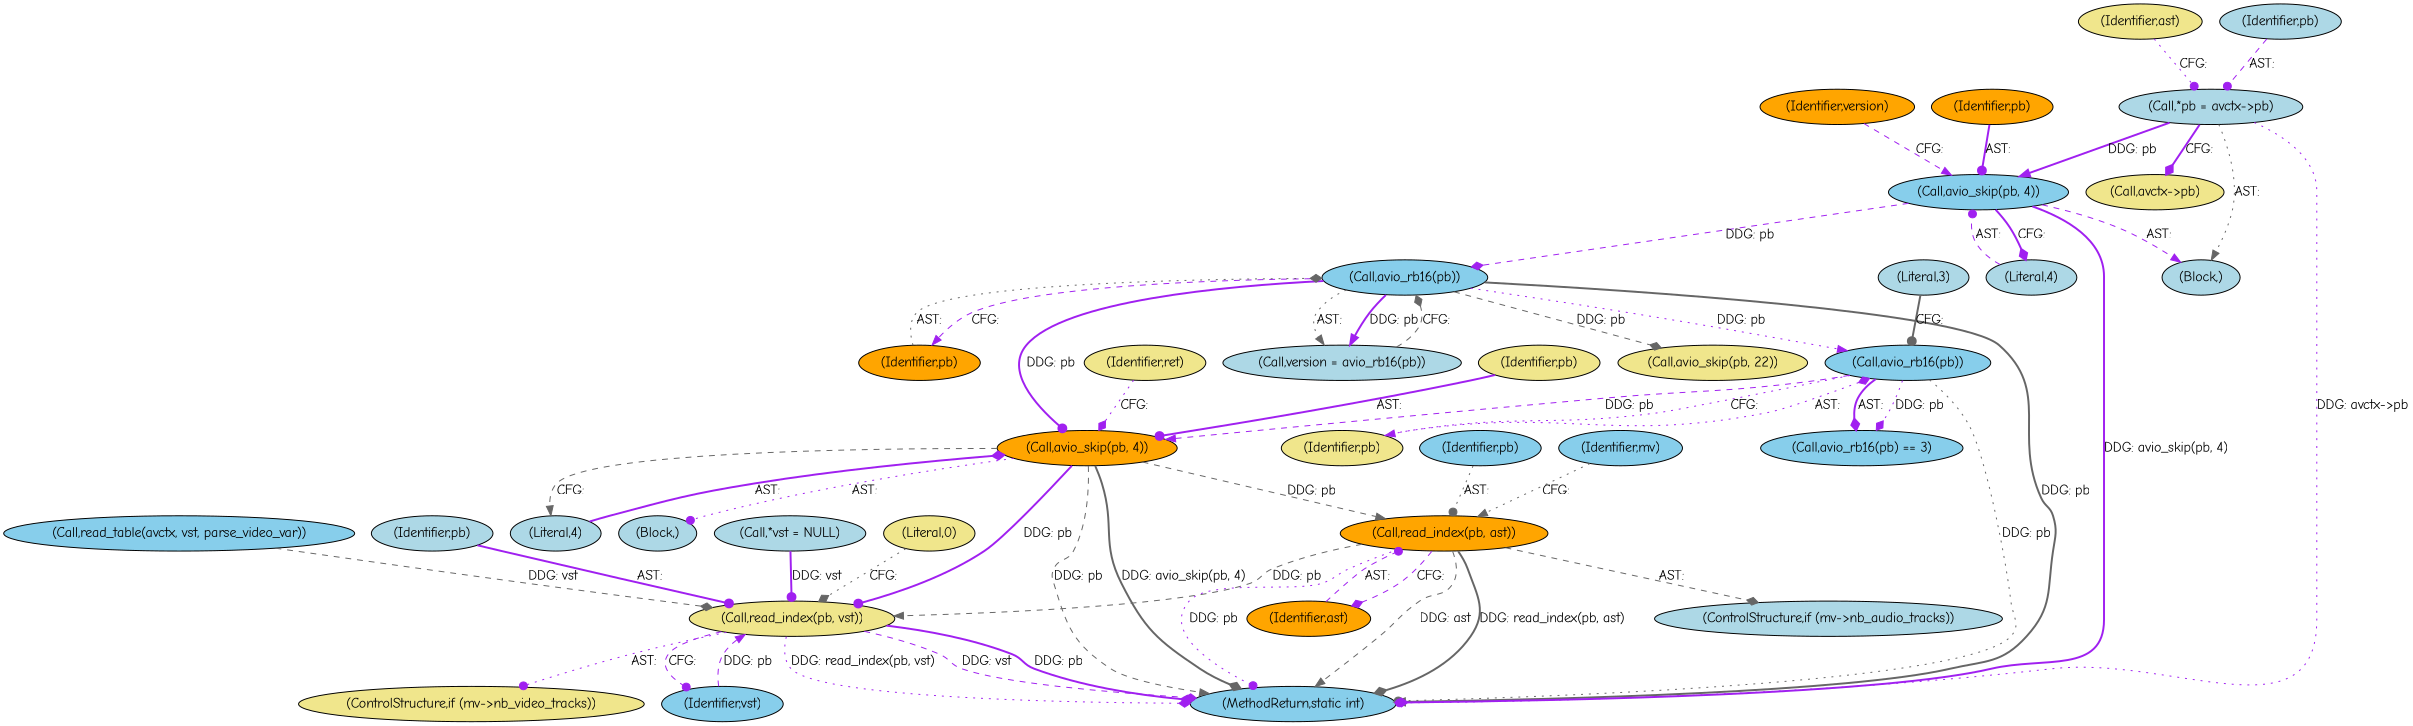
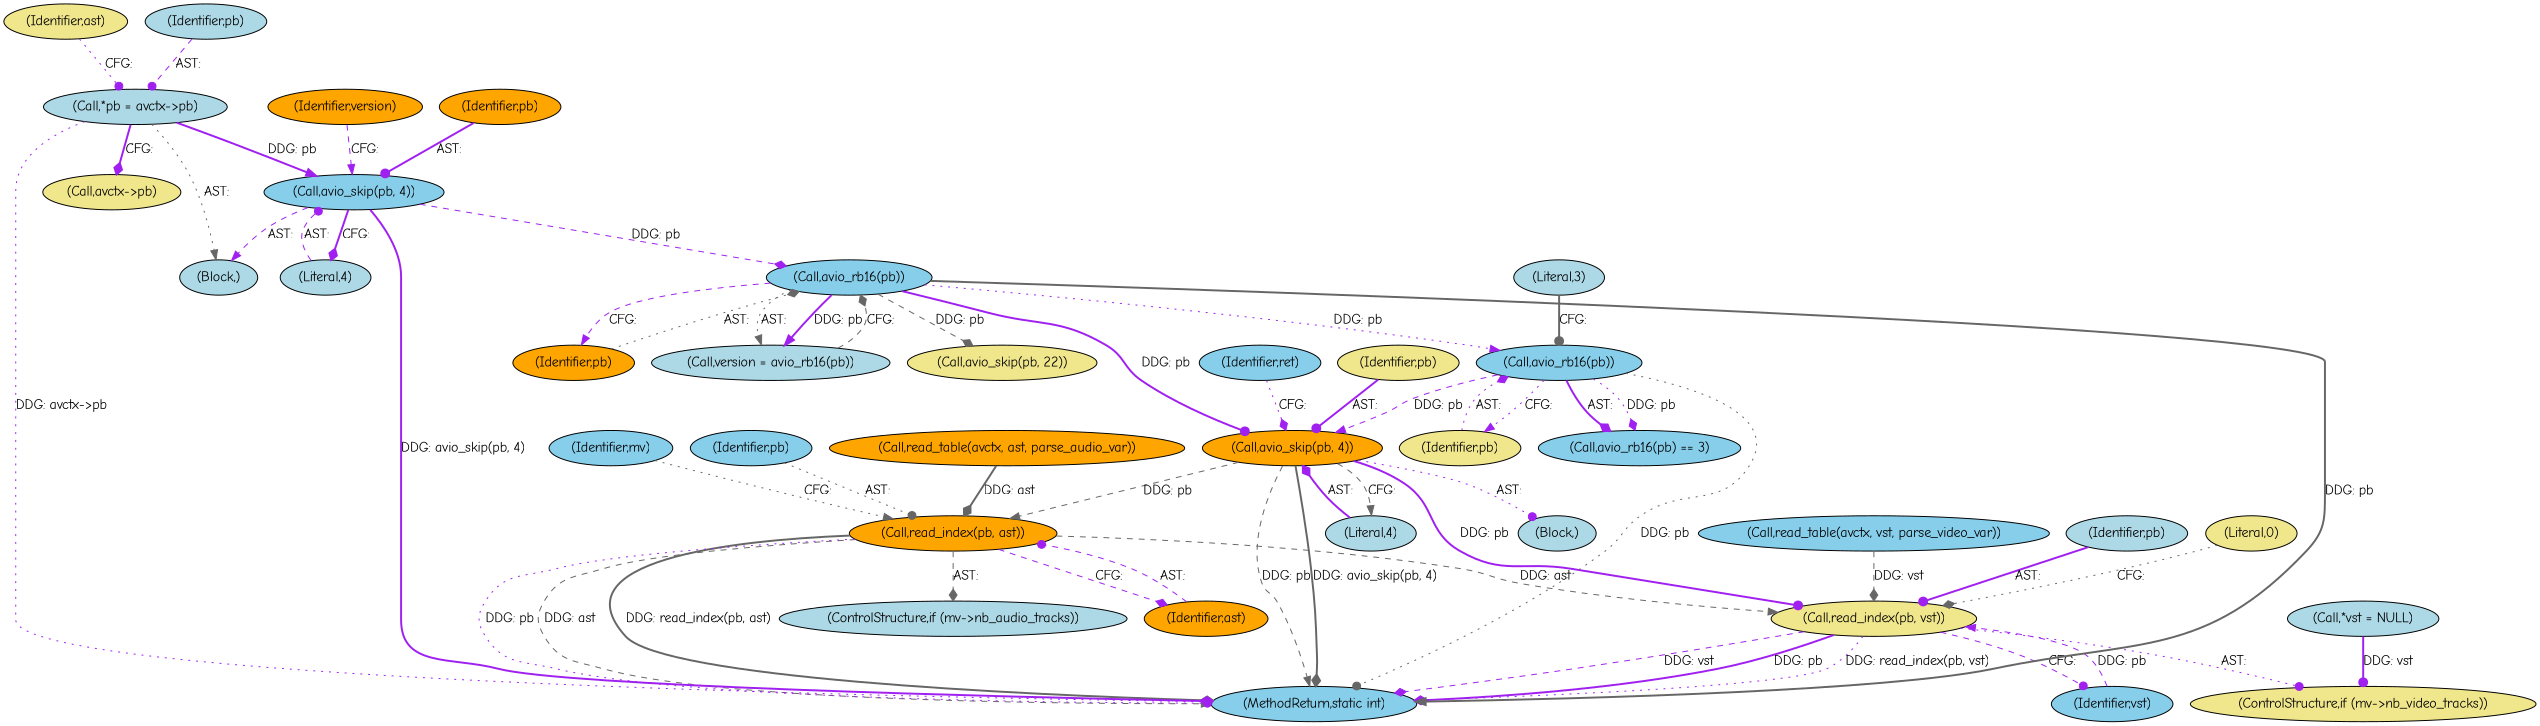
(1145, 363) -> (1260, 363)
none -> (1007, 448)
(791, 572) -> (2363, 657)
(1297, 576) -> (1545, 576)
